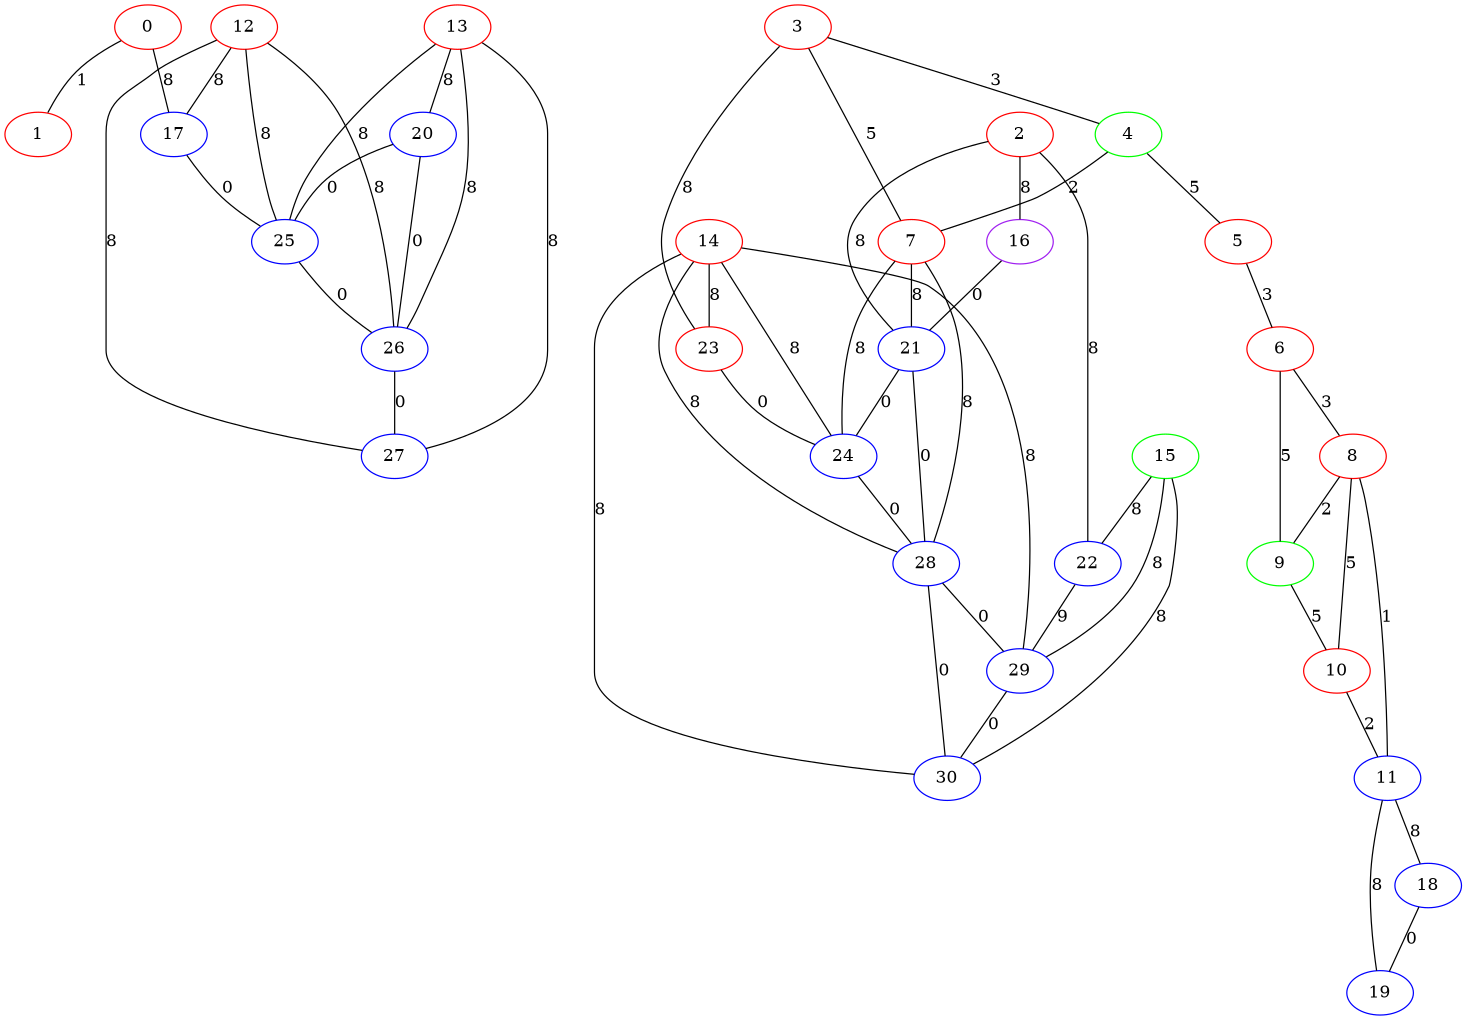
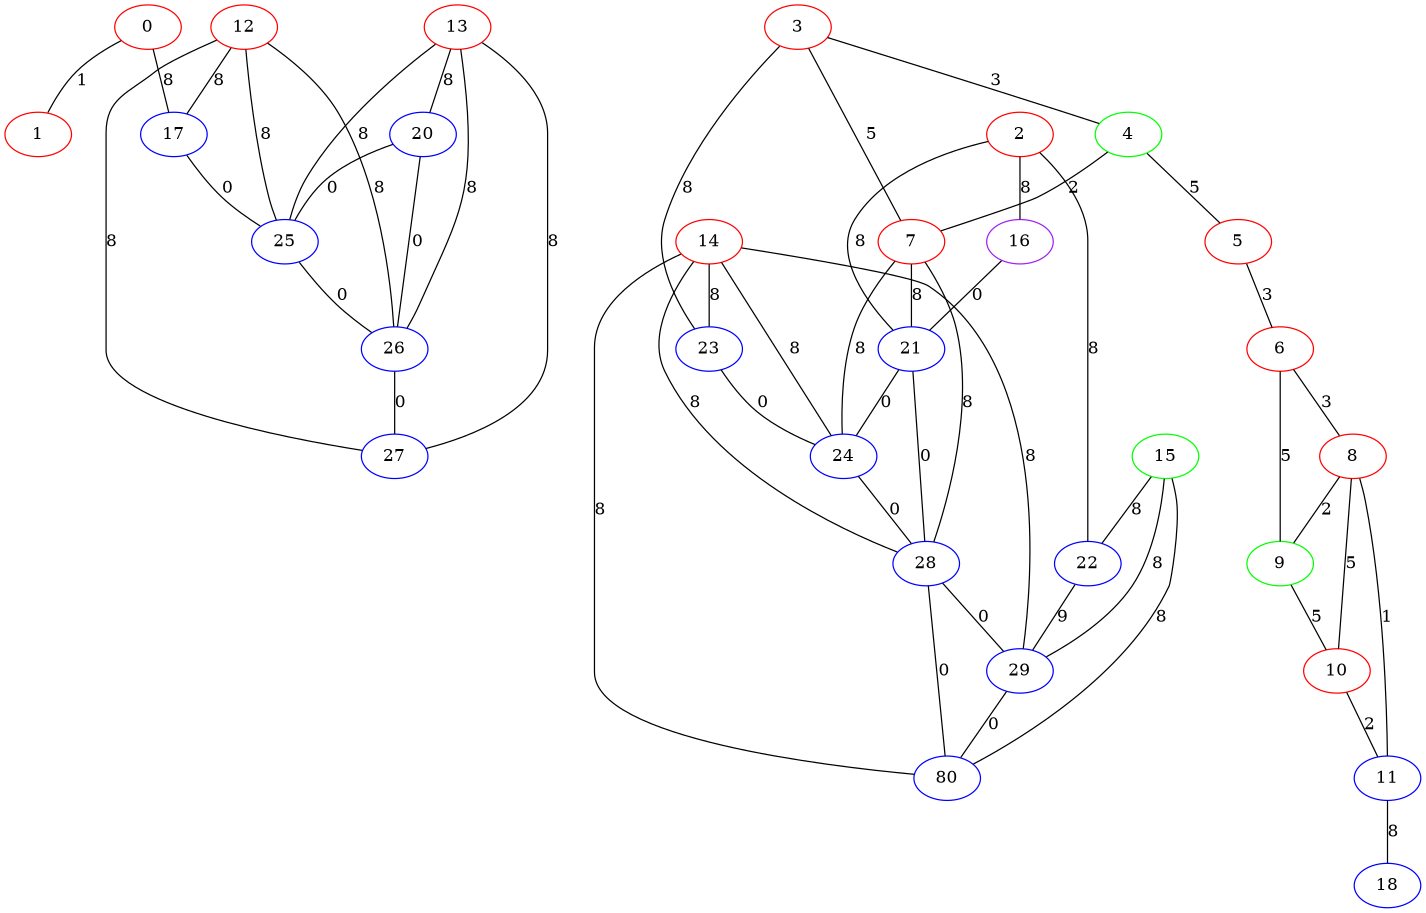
(709, 349) -> (709, 349)
(947, 778) -> (947, 778)
(1380, 993) -> none
